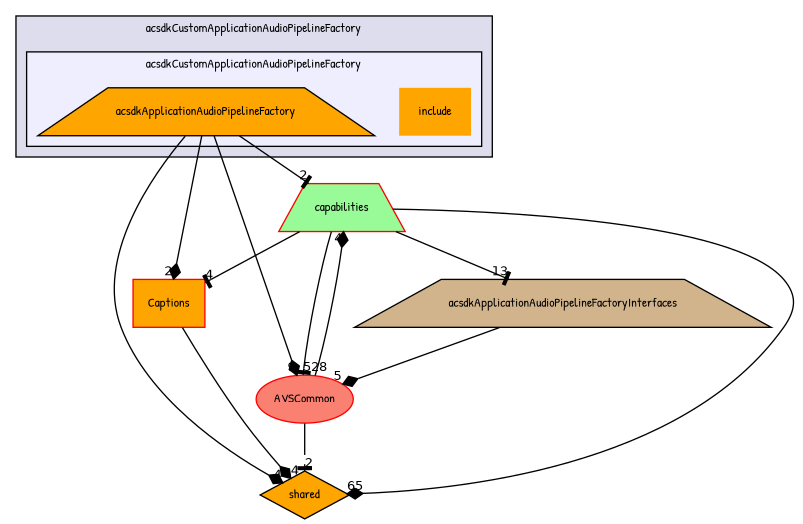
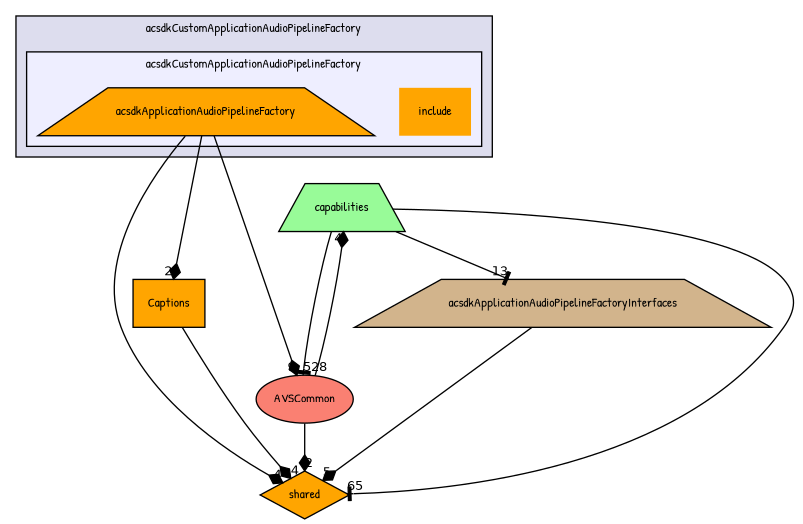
(282, 165) -> none
(342, 208) -> (342, 208)
(264, 251) -> none
(169, 303) -> (169, 303)
(777, 335) -> (777, 335)
(429, 353) -> (434, 399)
(305, 399) -> (305, 399)
(305, 439) -> (305, 439)
